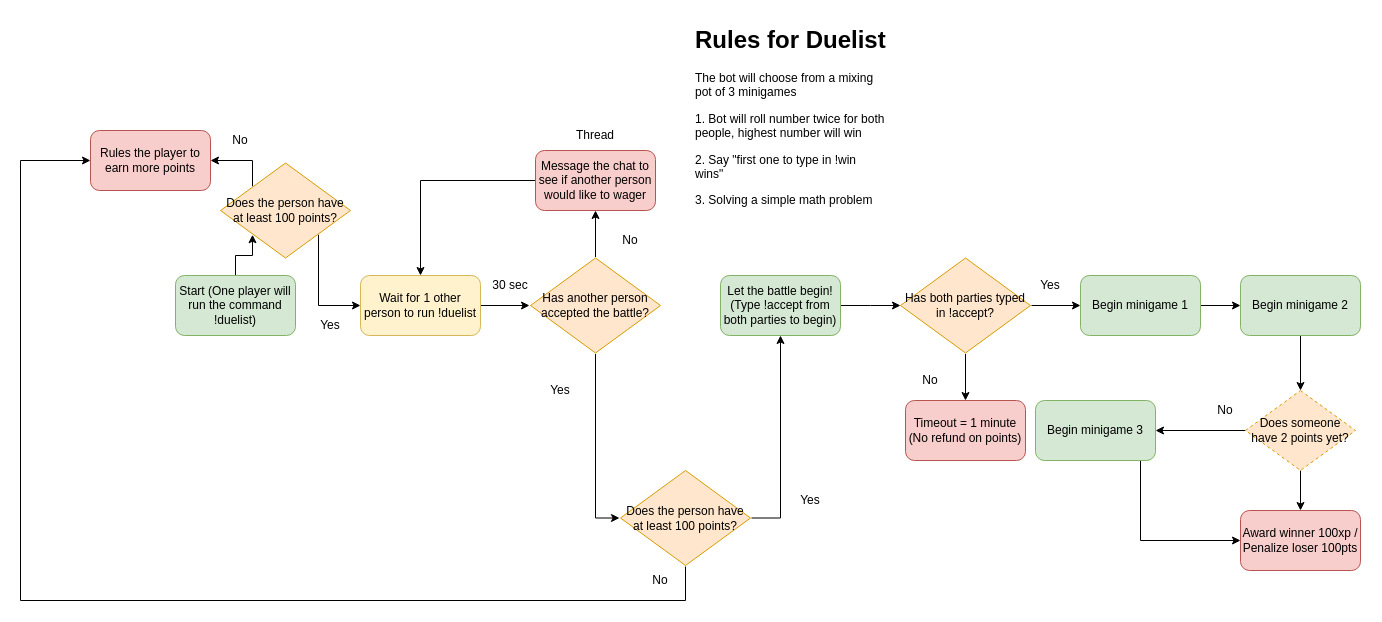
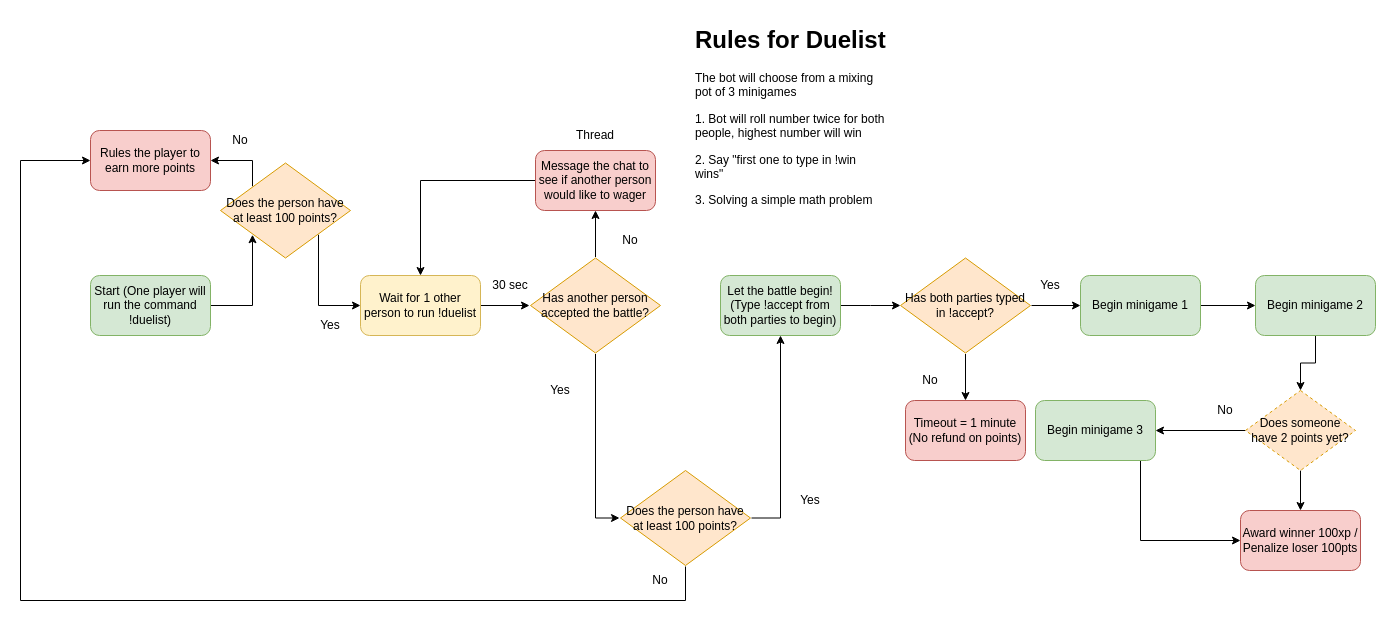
(236, 306) -> (151, 306)
(1301, 306) -> (1316, 306)
